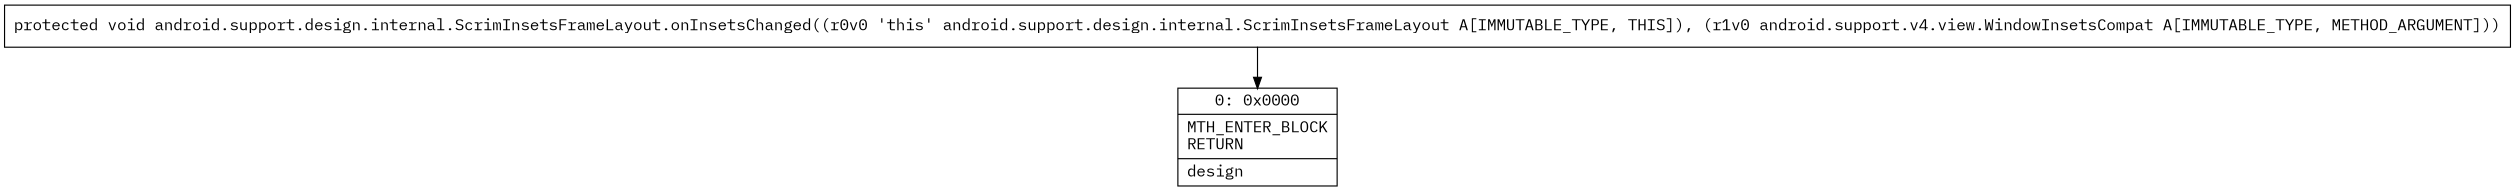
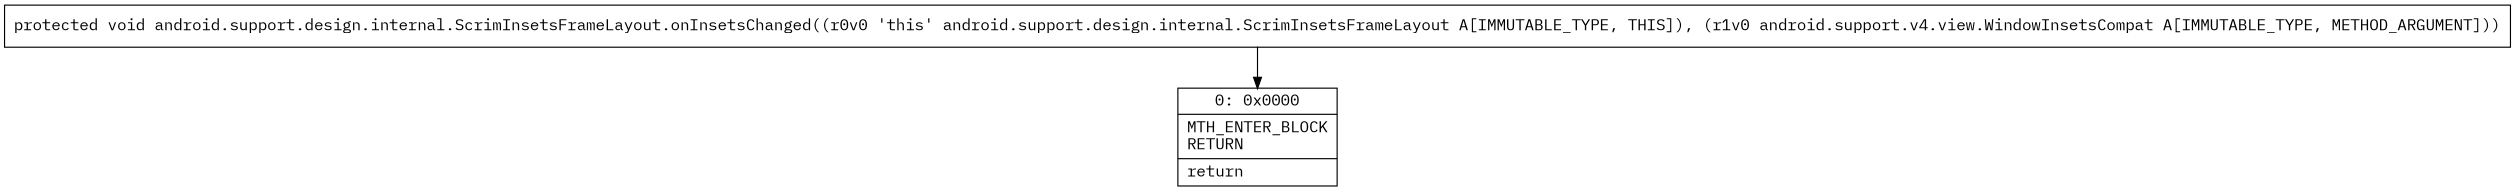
(1215, 172) -> (1215, 172)
